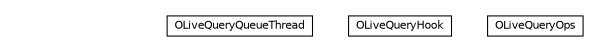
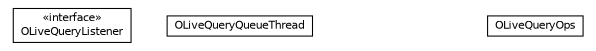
none -> (72, 25)
(400, 25) -> none
